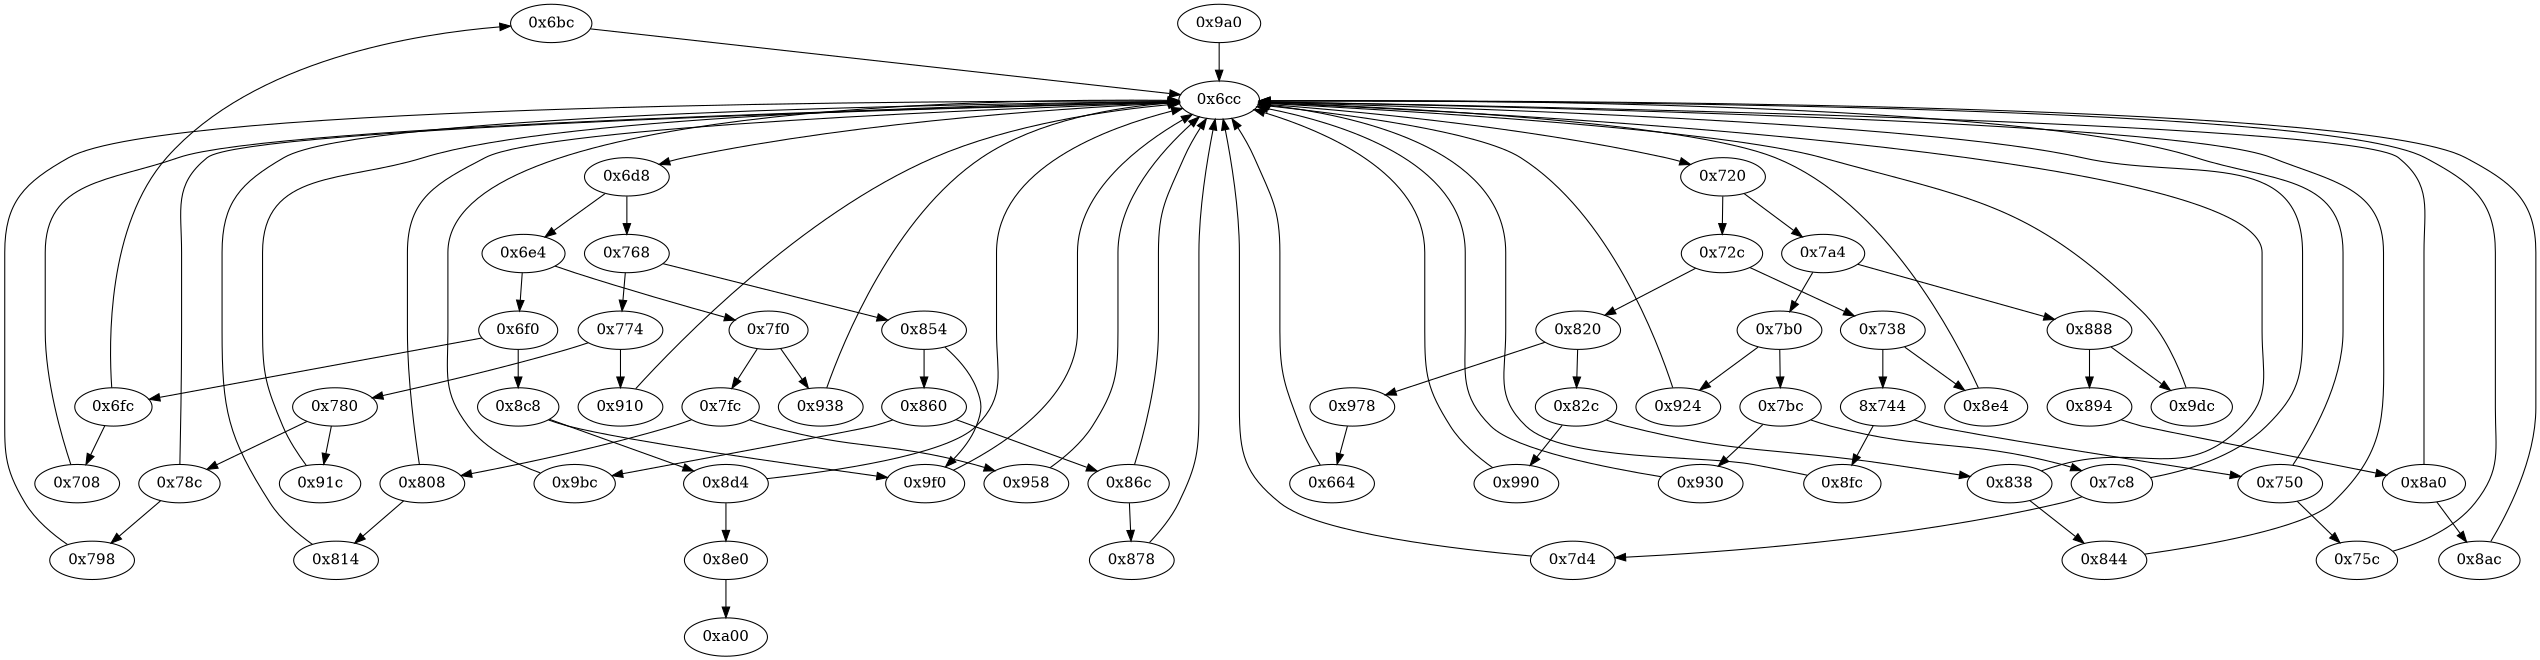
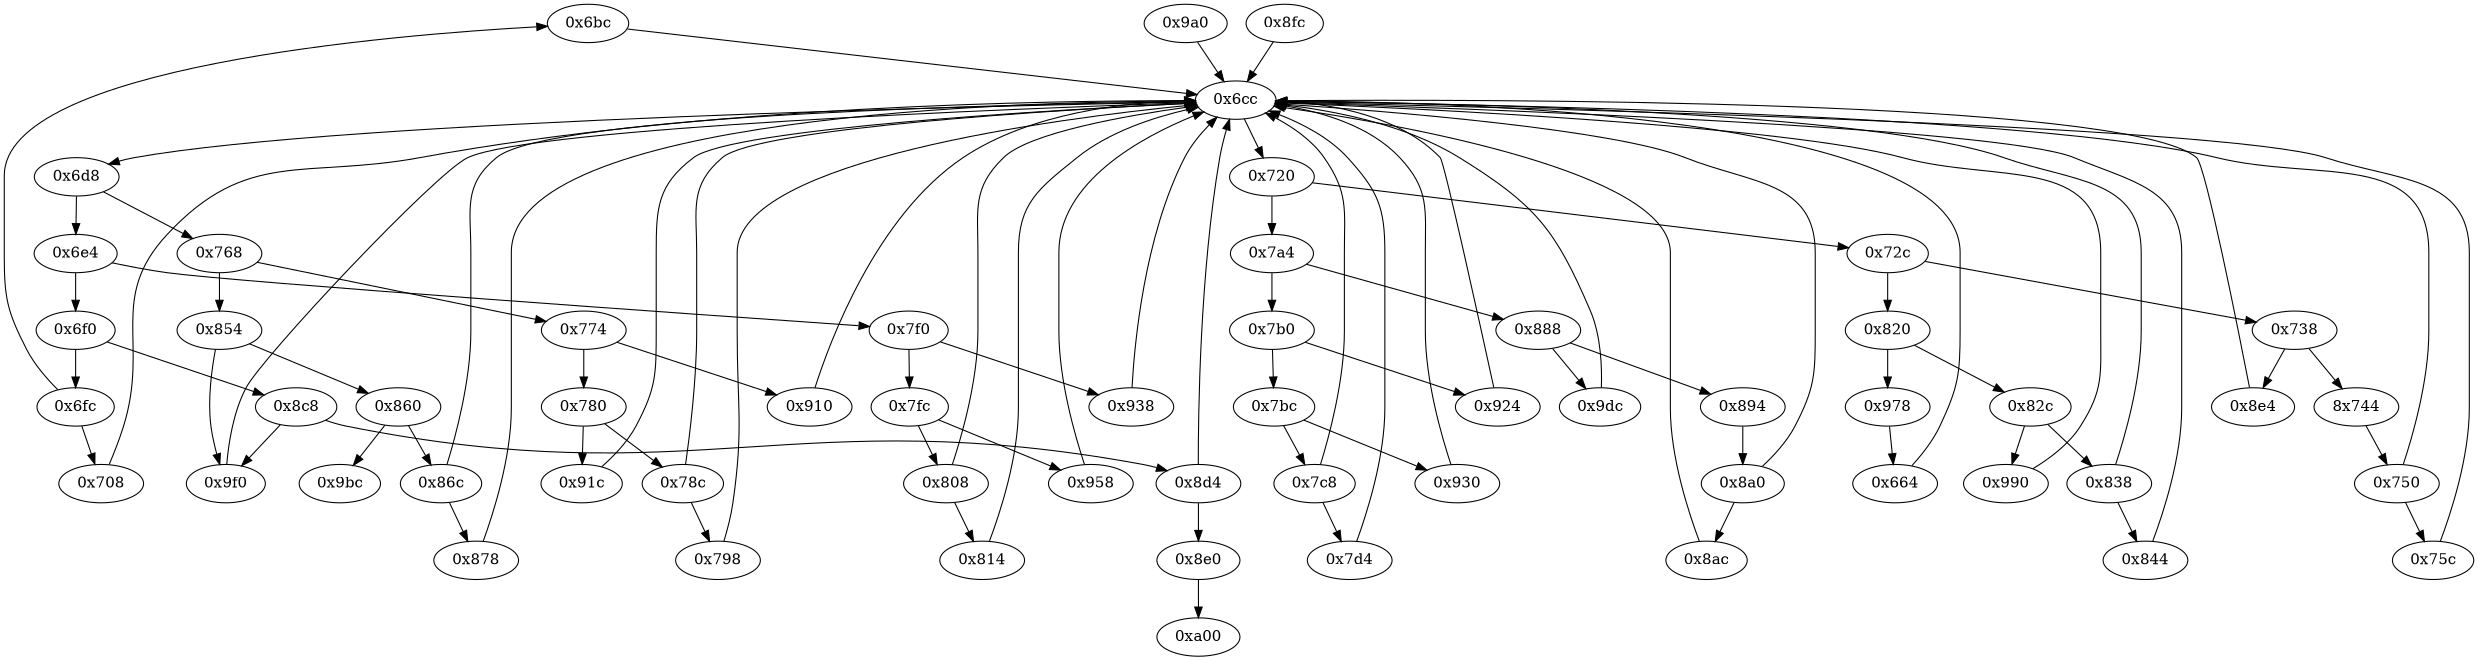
(604, 147) -> none
(1865, 441) -> none
